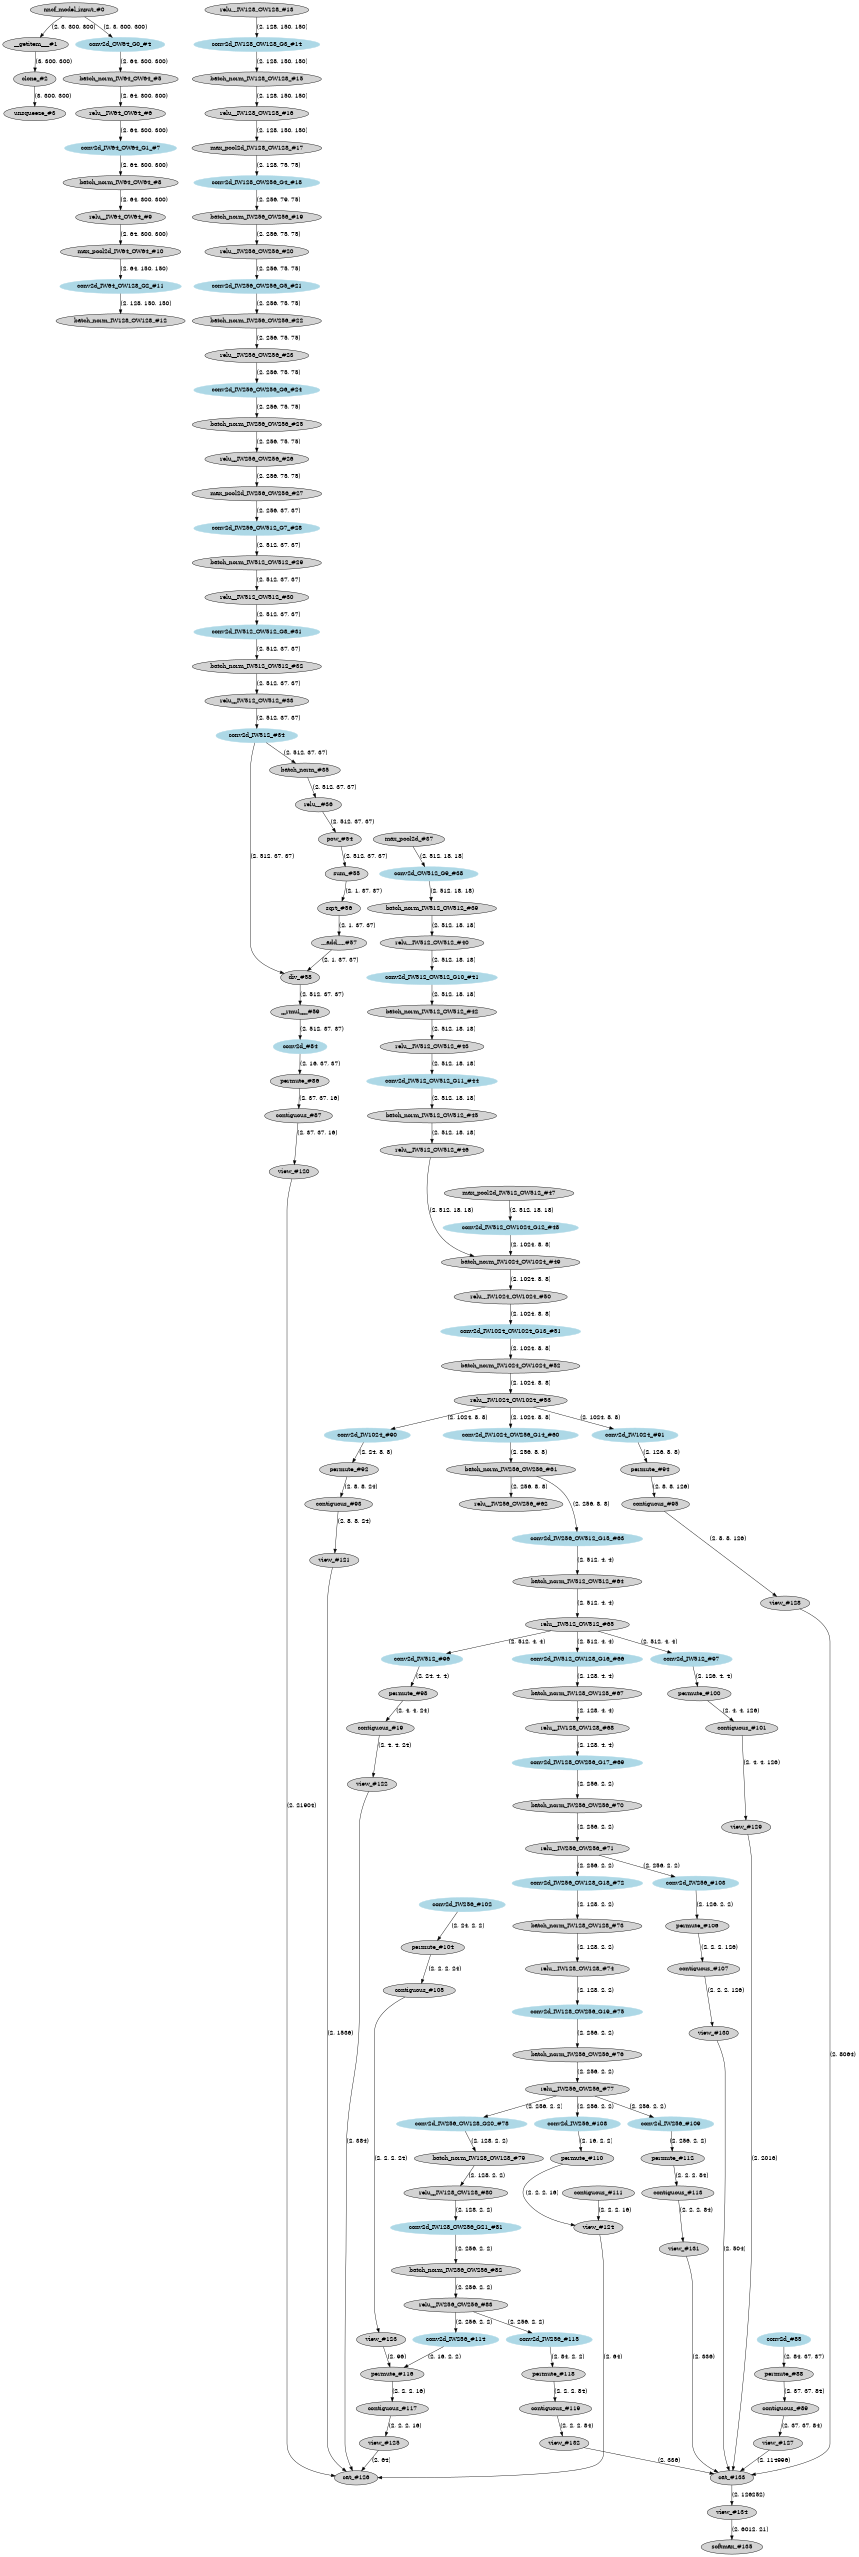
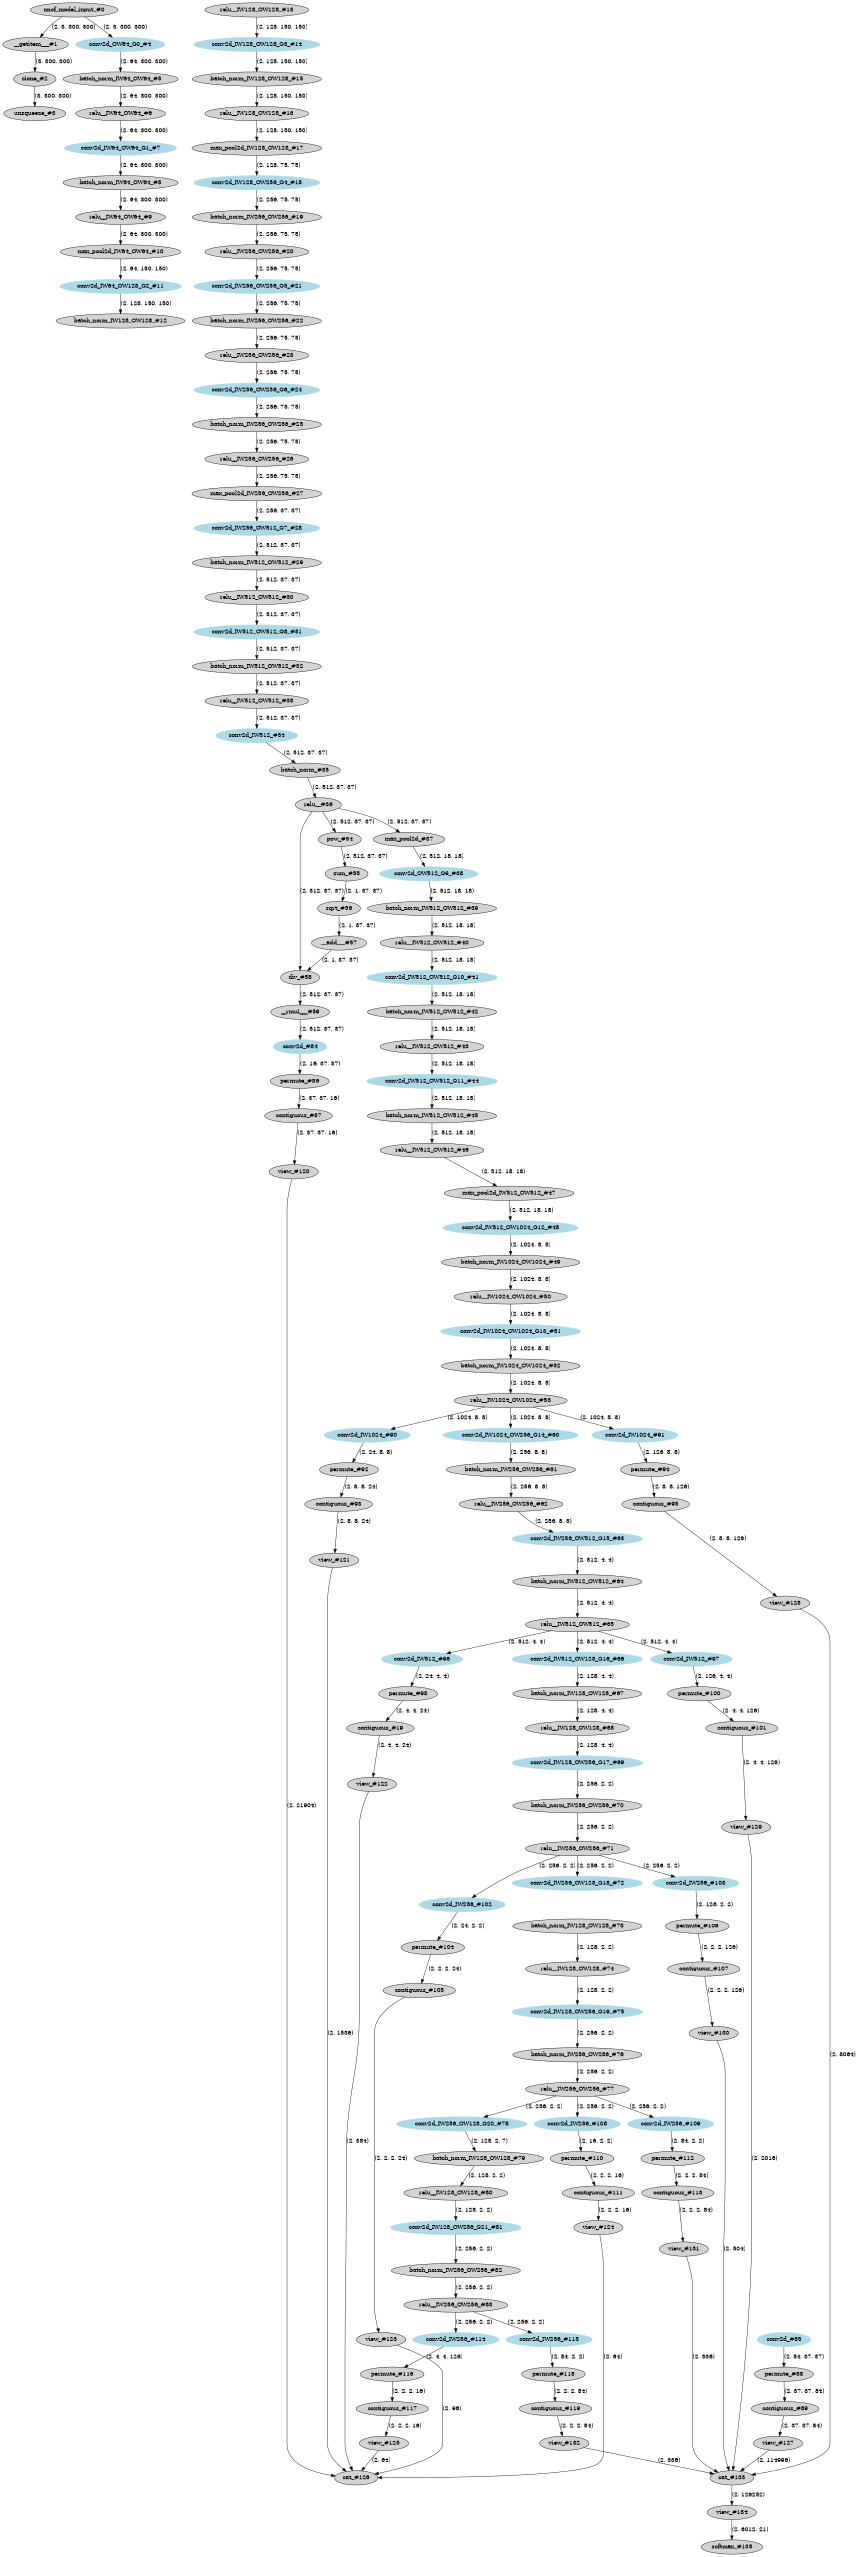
(279, 200) -> (279, 200)
none -> (369, 816)
(250, 865) -> (300, 887)
(430, 1216) -> (469, 1171)
(565, 1495) -> (533, 1523)
none -> (516, 1872)
(577, 1903) -> none
(490, 2141) -> (490, 2141)
(688, 2141) -> (688, 2141)
(524, 2197) -> (589, 2174)
(386, 2355) -> (443, 2417)
(444, 2357) -> (444, 2357)
